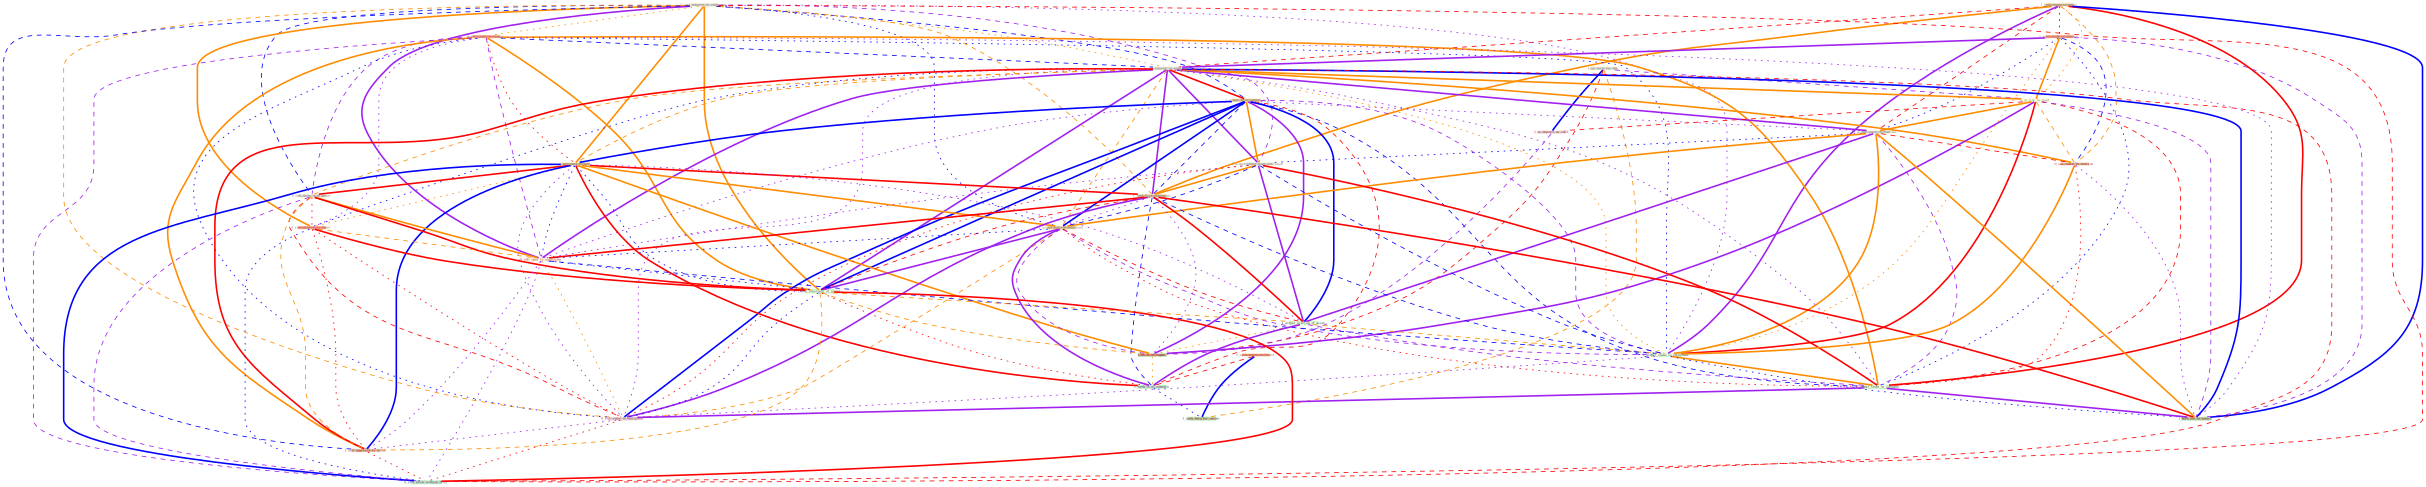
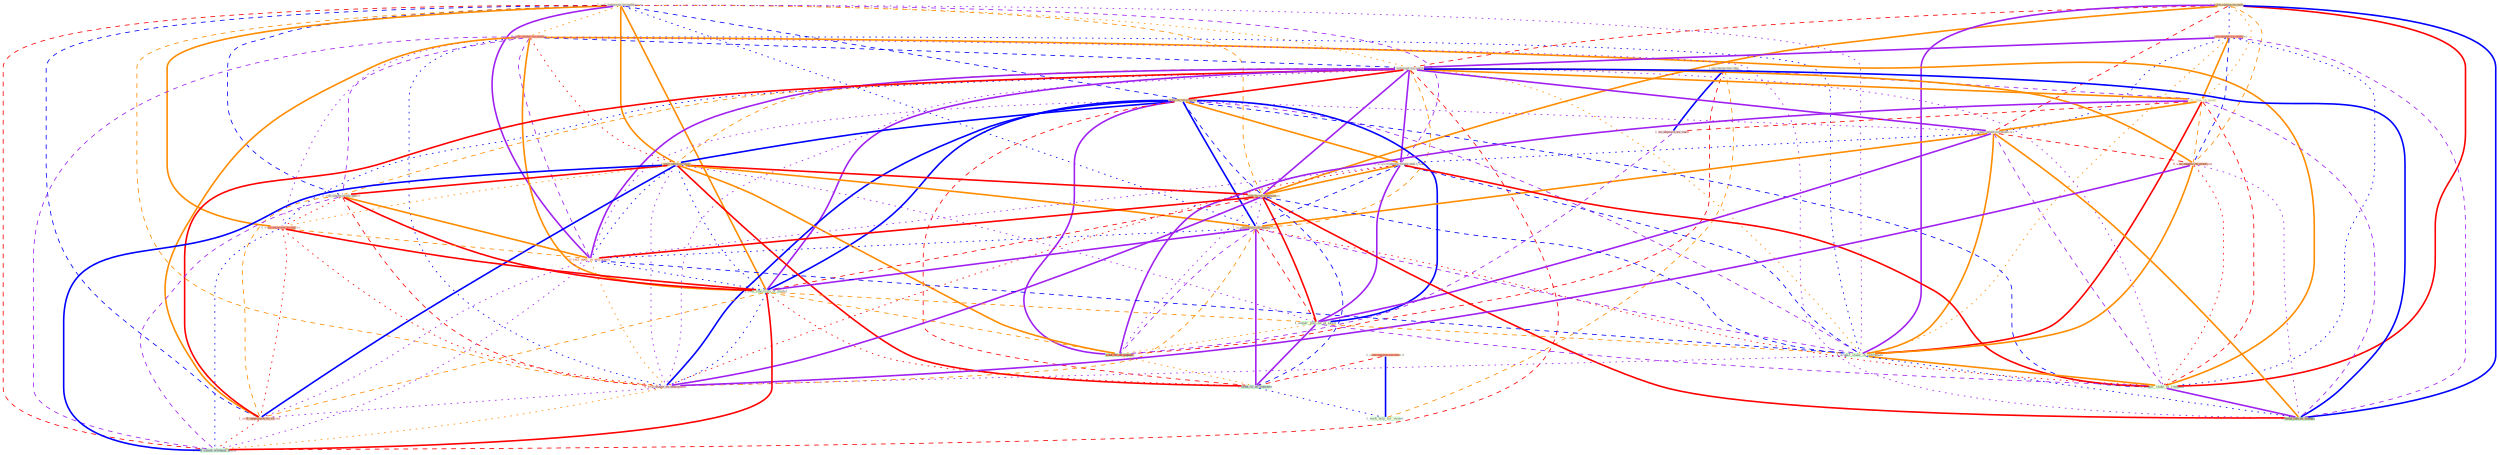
(1304, 323) -> (1316, 323)
(1251, 403) -> (1517, 307)
(1202, 419) -> (1386, 419)
(520, 452) -> (444, 425)
